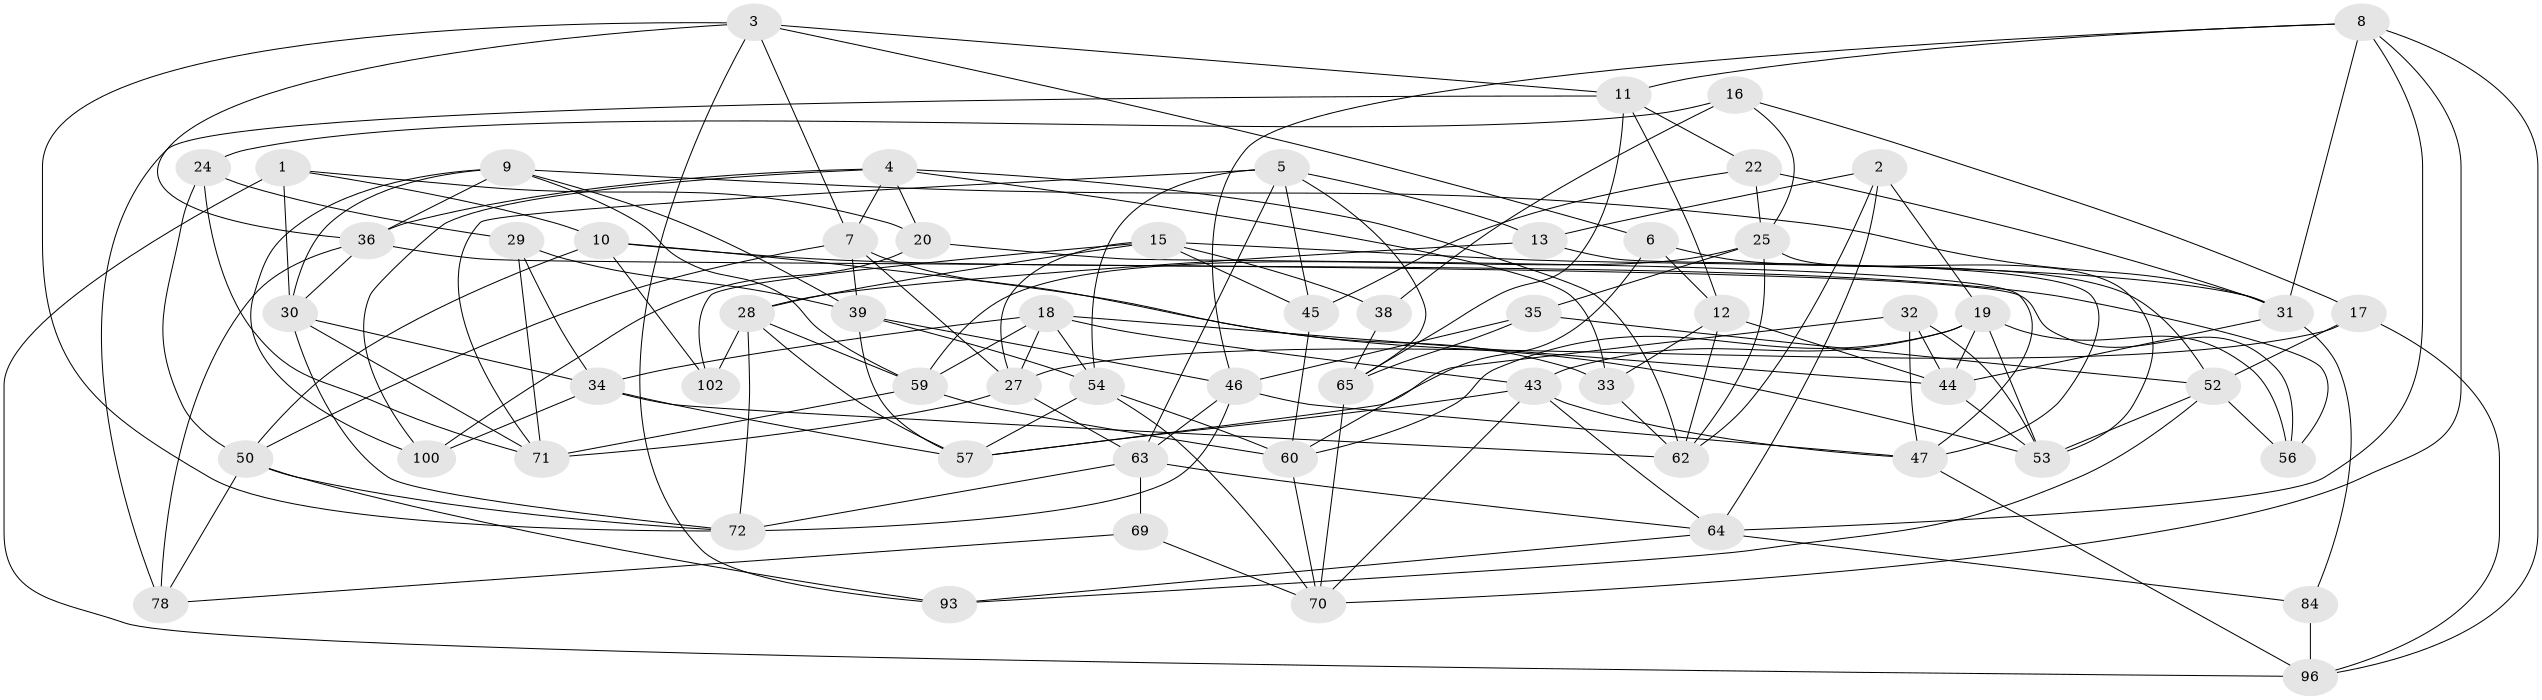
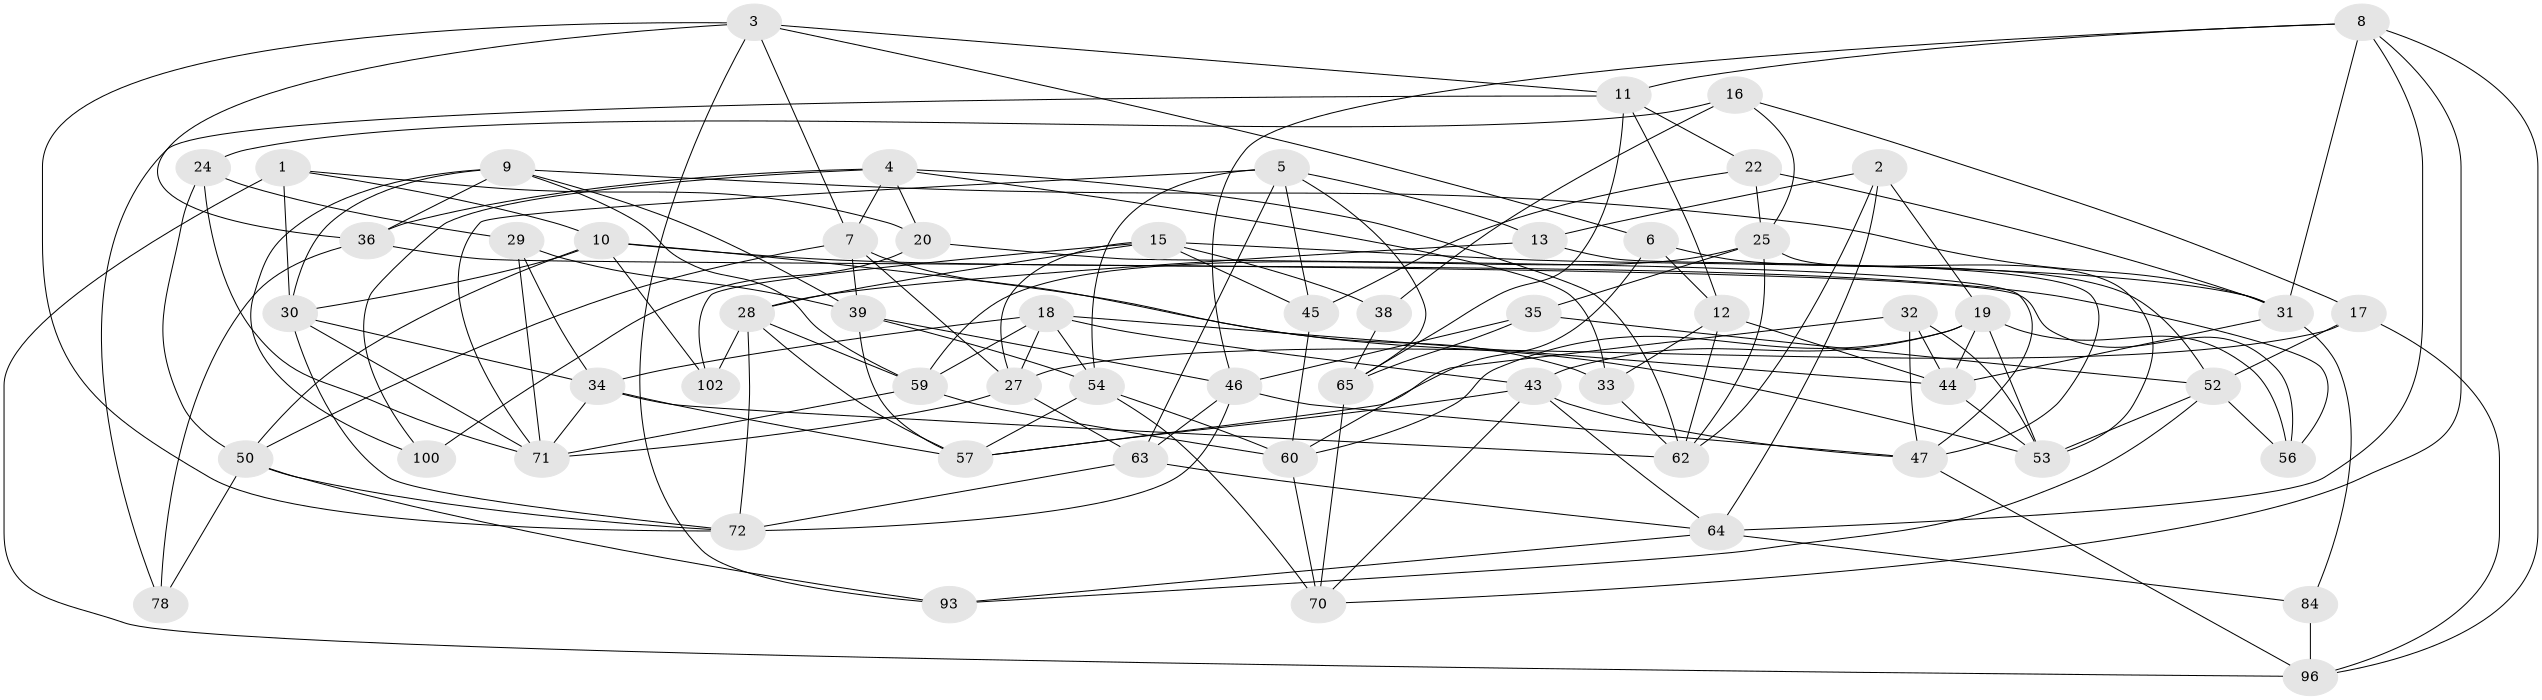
(329, 277) -> (449, 284)
(506, 425) -> (570, 423)
(1141, 532) -> none
